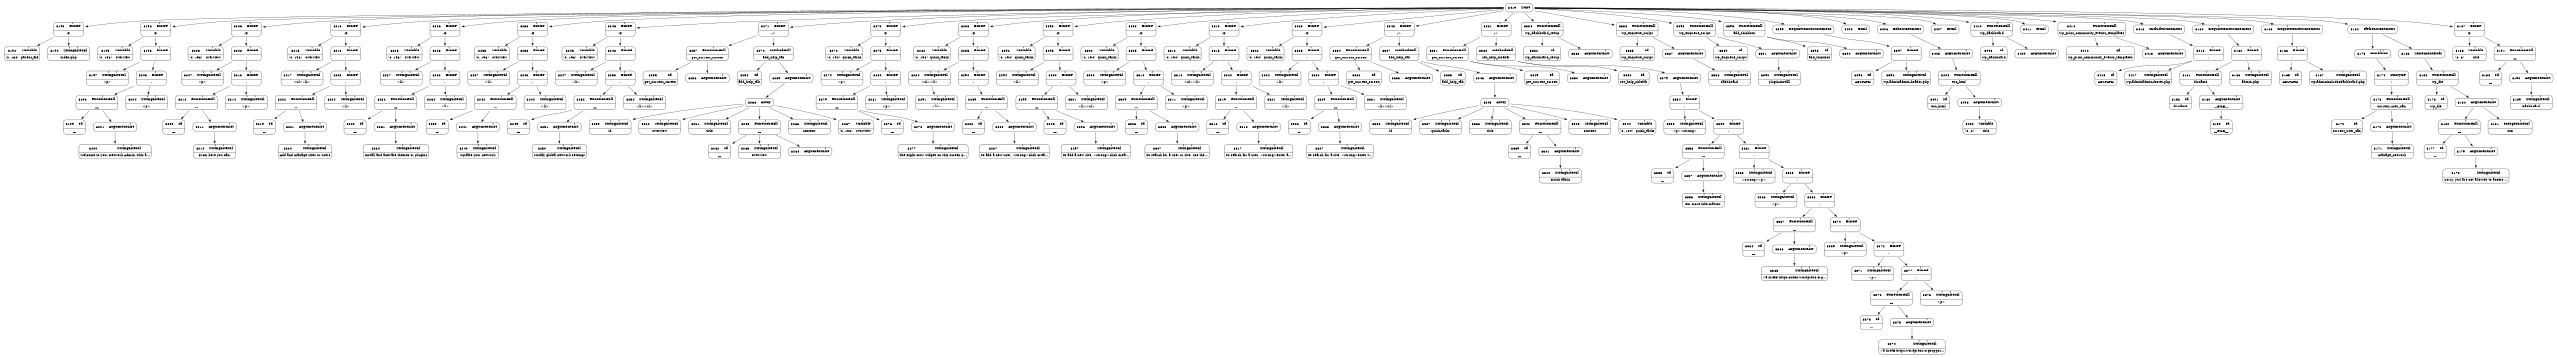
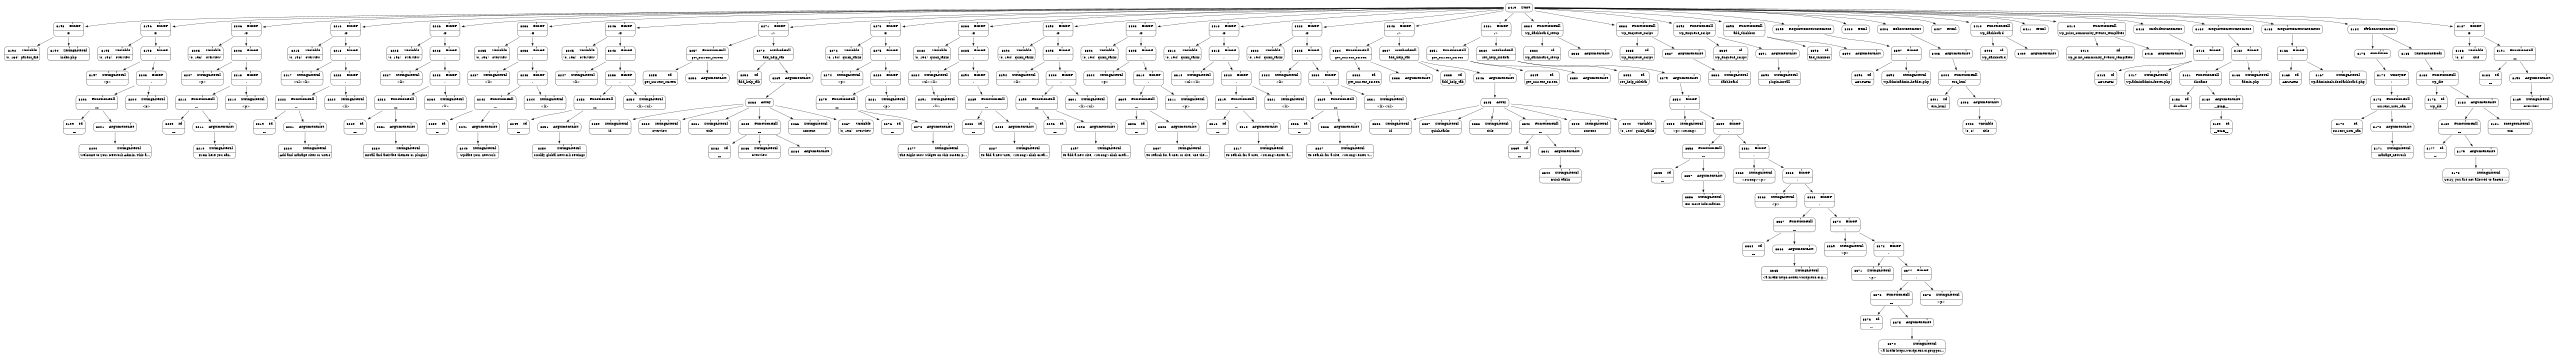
(2531, 107) -> (2531, 107)
